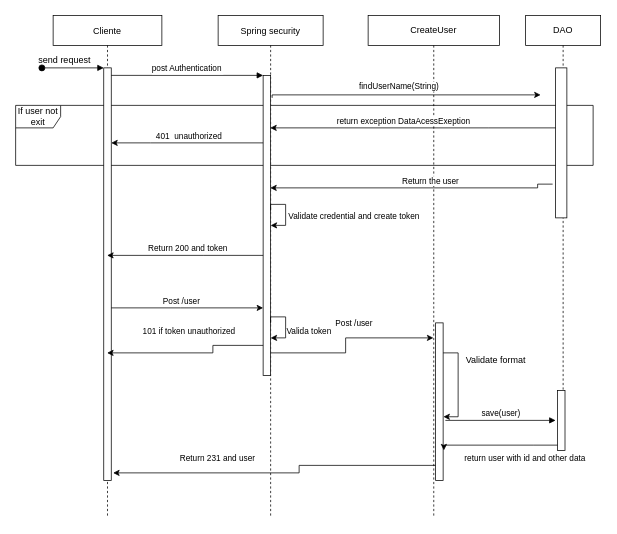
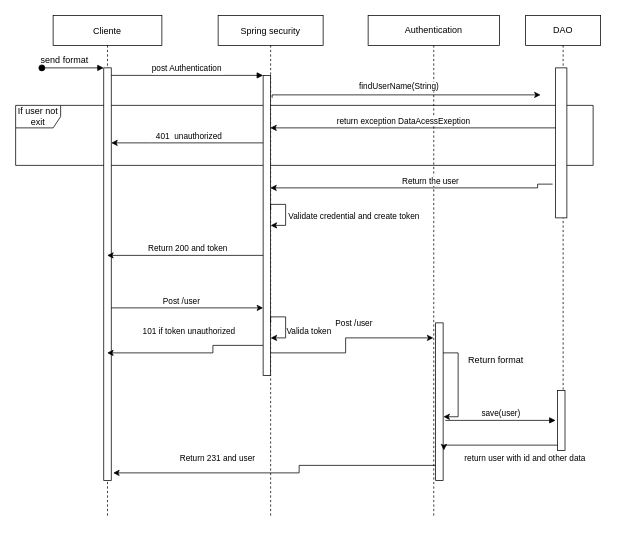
(434, 30) -> (434, 30)
(65, 60) -> (65, 60)
(496, 360) -> (496, 360)
